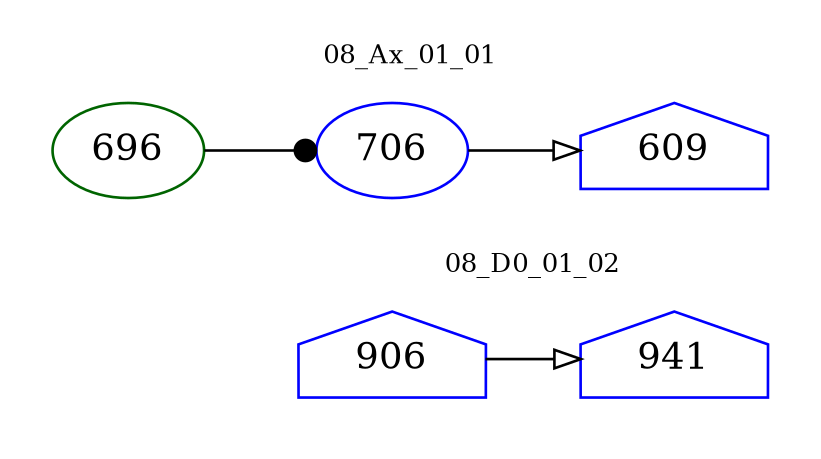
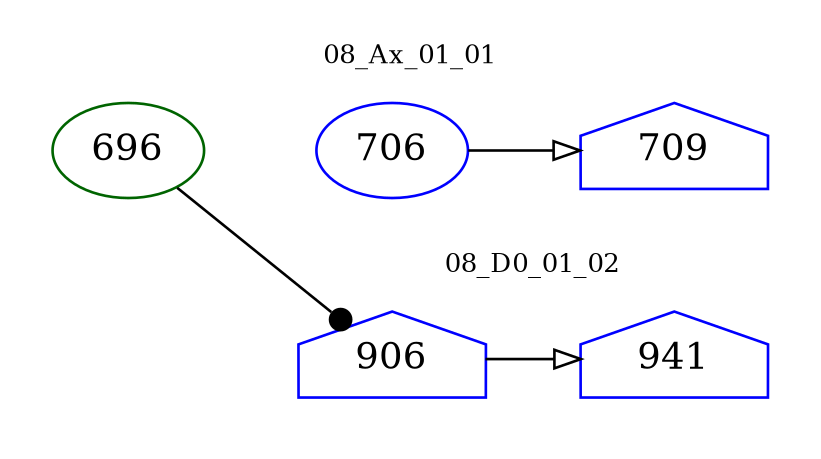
(250, 150) -> (254, 250)
(674, 150) -> (674, 150)
